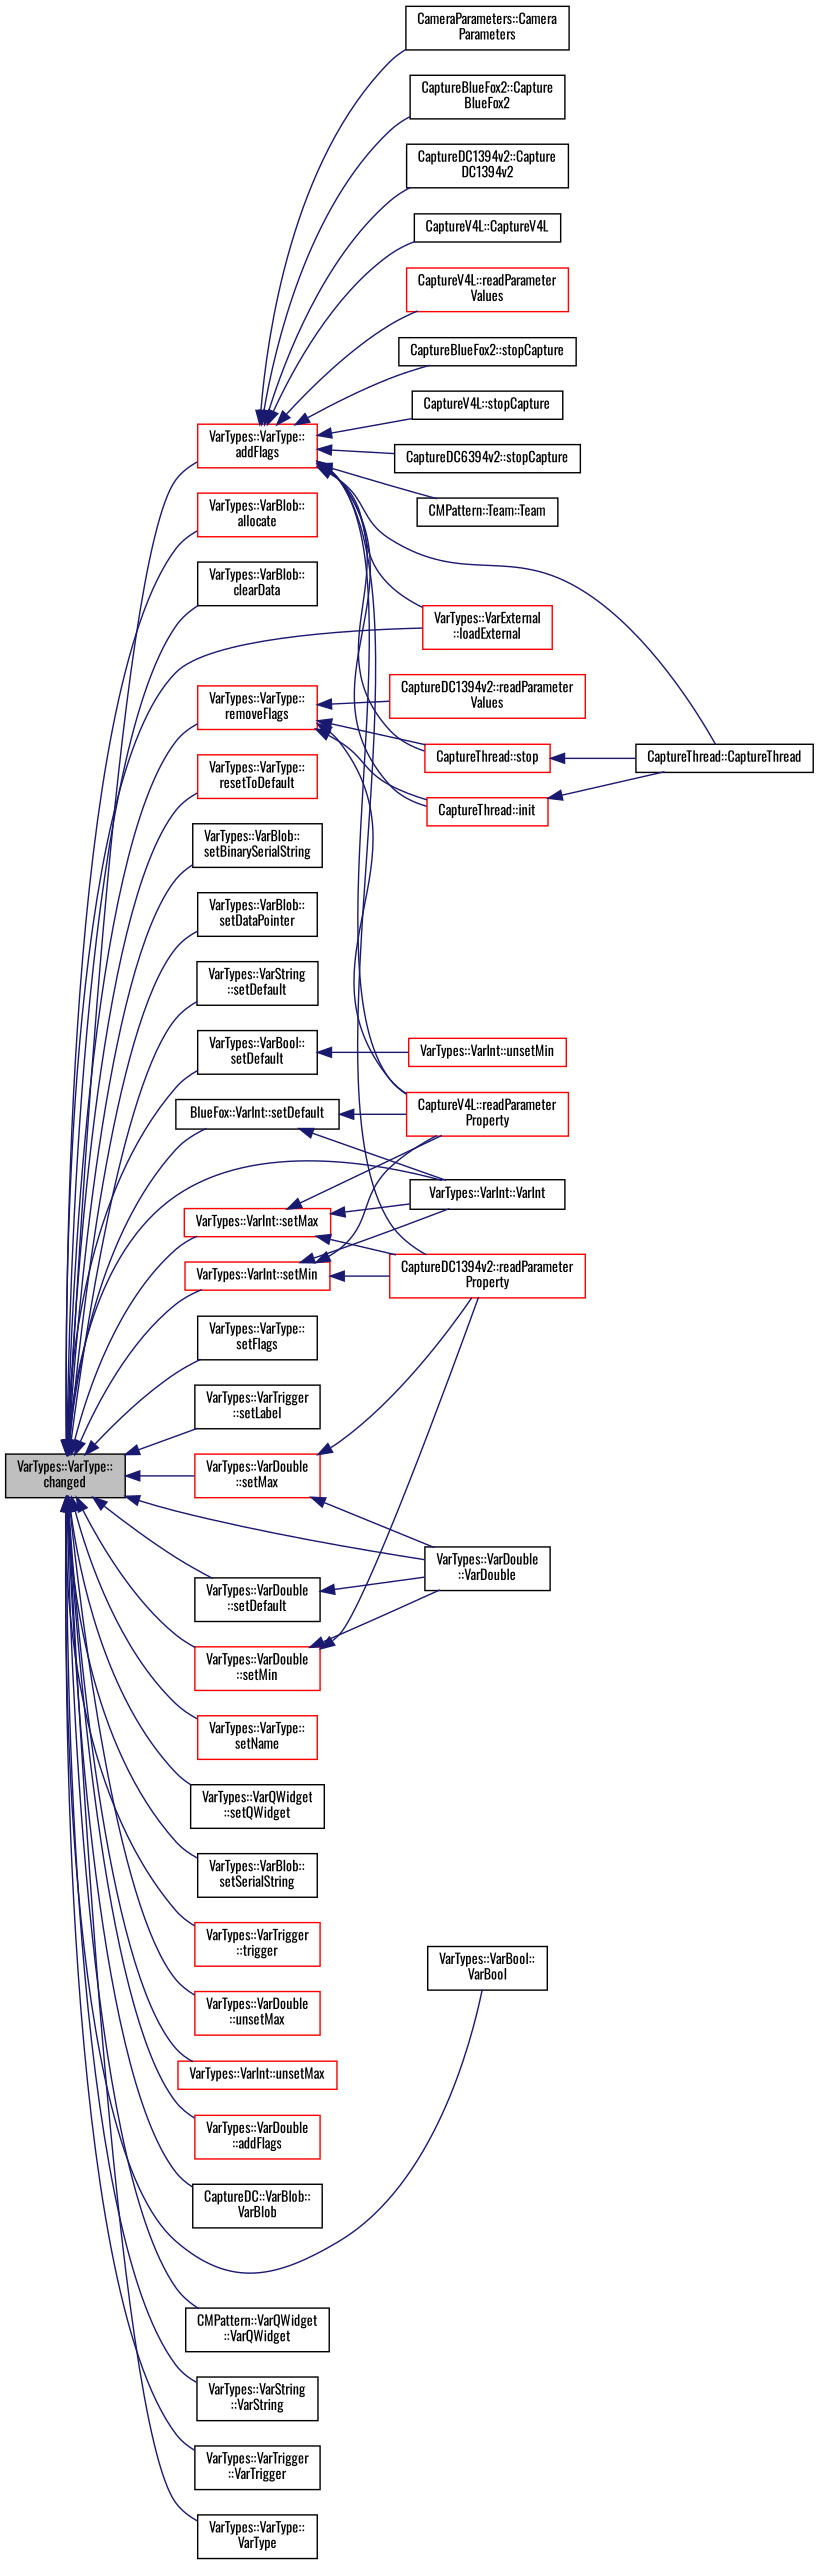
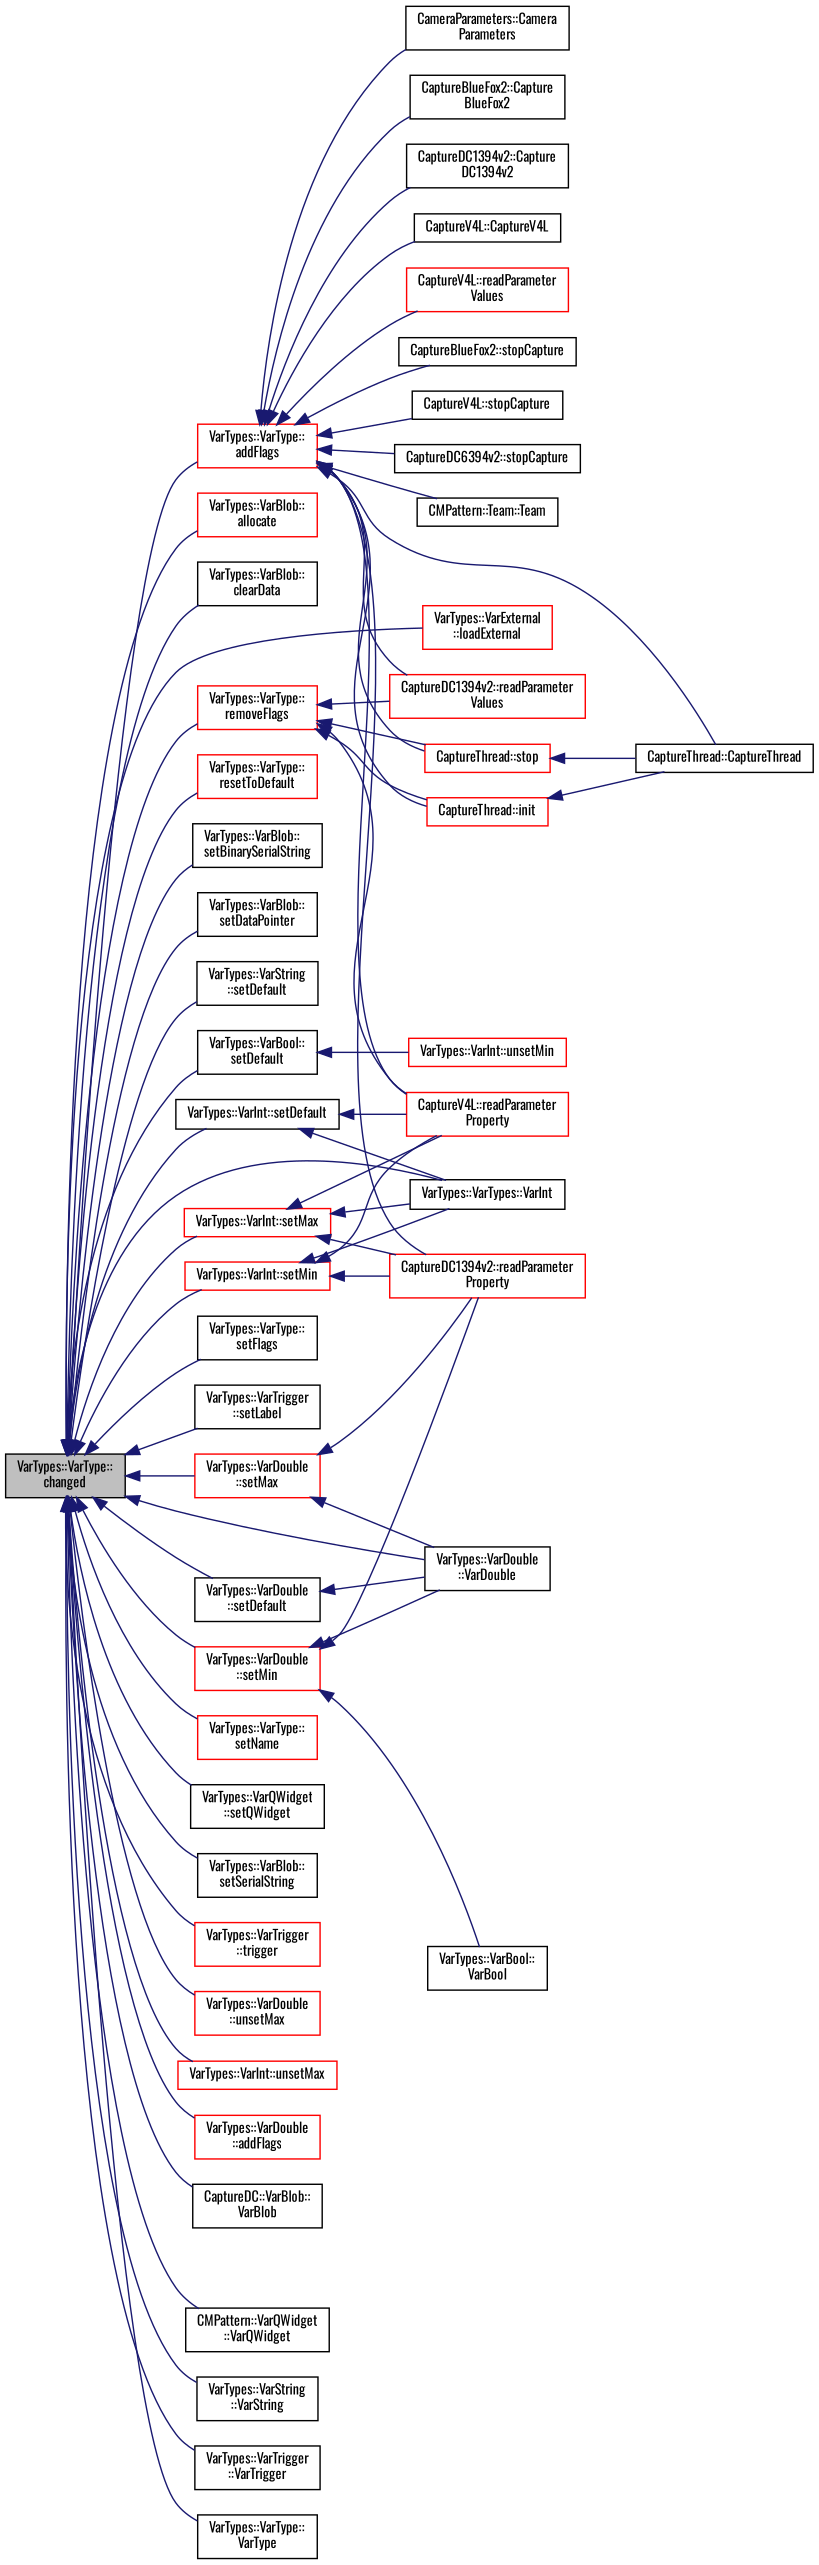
(380, 573) -> (364, 576)
(257, 1114) -> (257, 1114)
(488, 1194) -> (488, 1194)
(150, 2204) -> (421, 1813)
